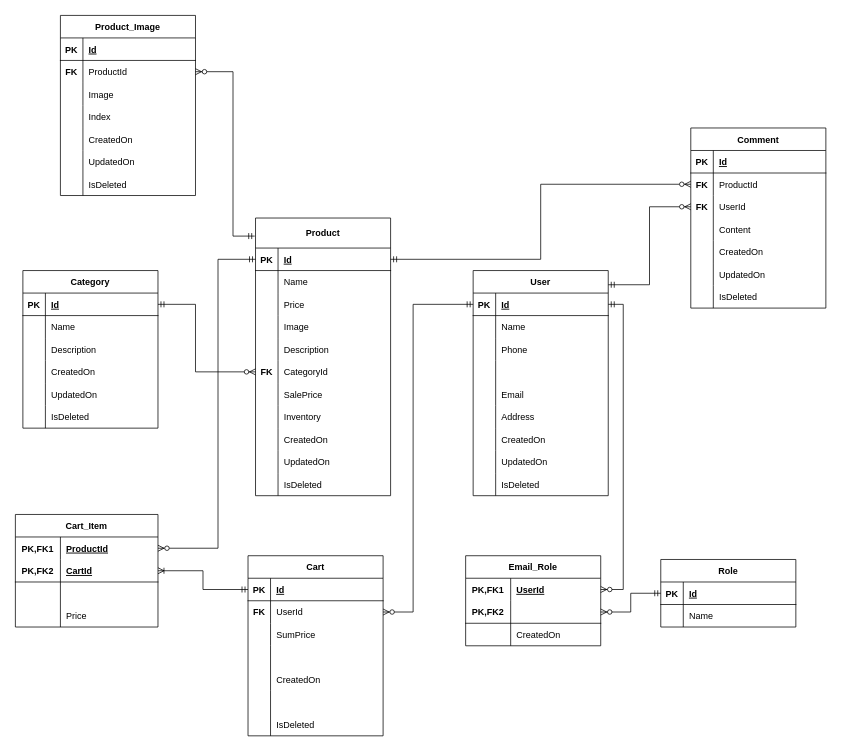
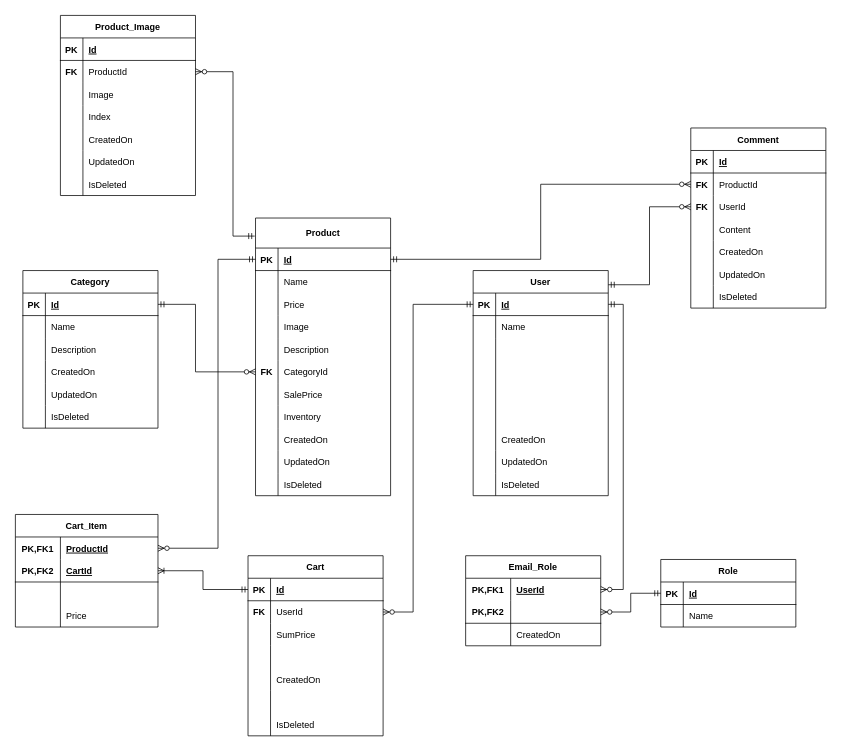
(552, 349) -> none
(552, 394) -> none
(552, 417) -> none
